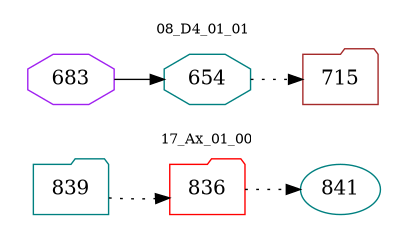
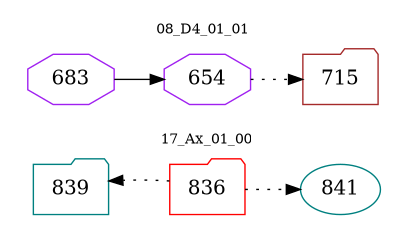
(207, 79) -> (207, 79)
(132, 199) -> (146, 180)
